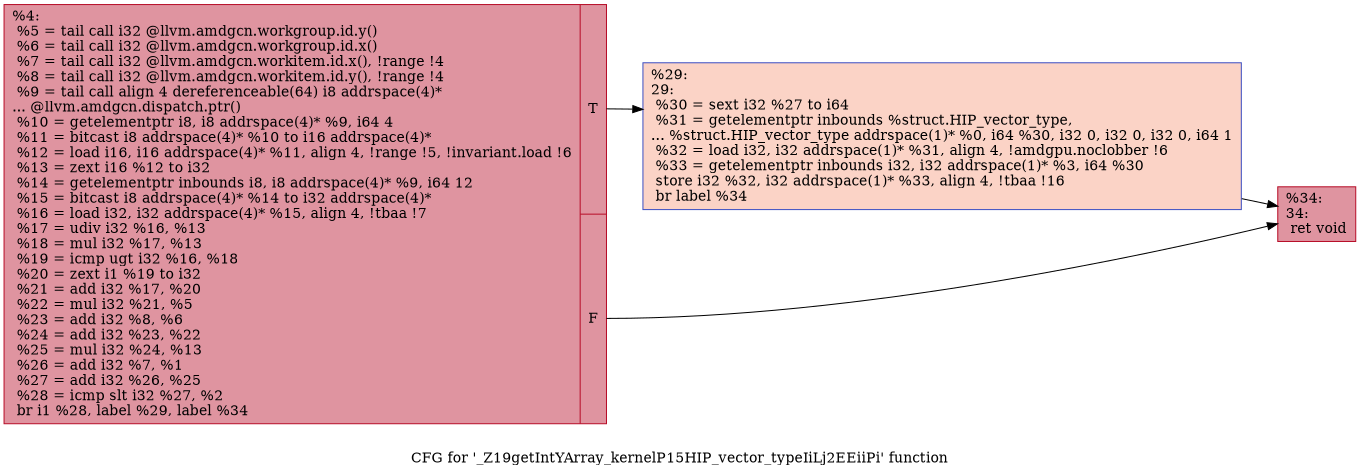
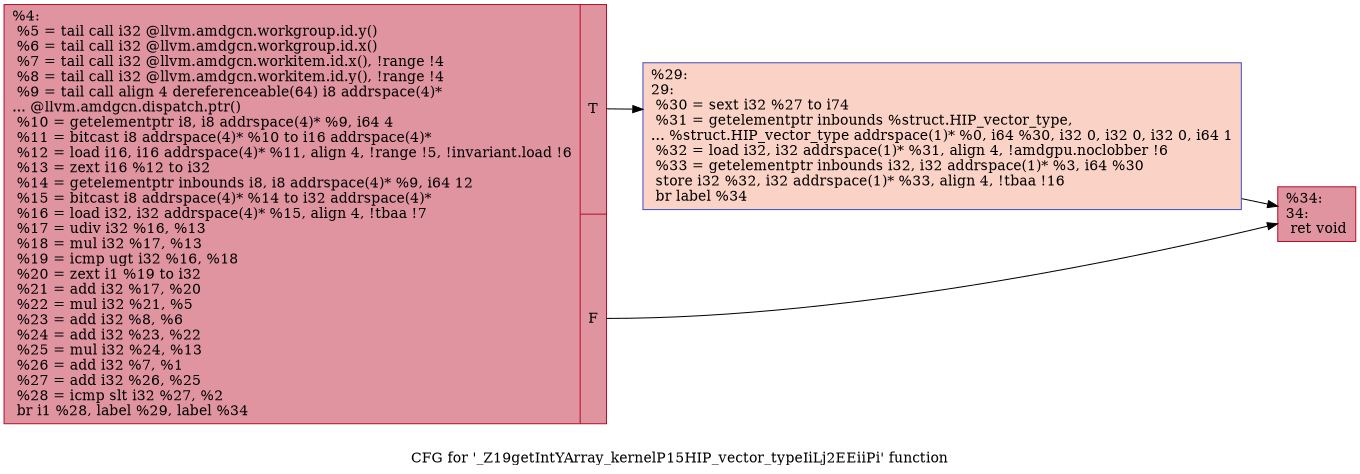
(750, 105) -> (750, 105)
